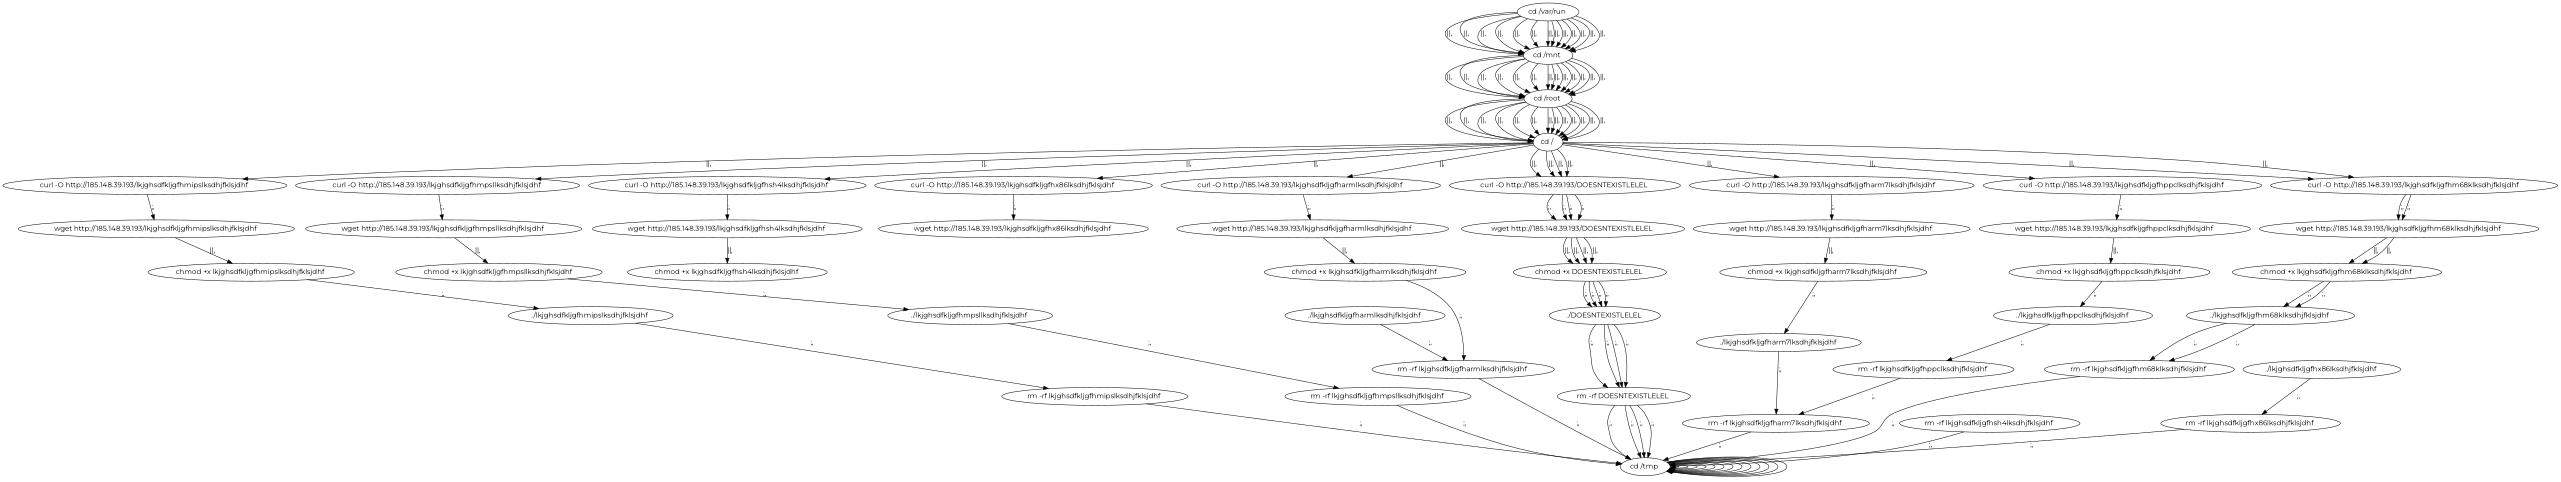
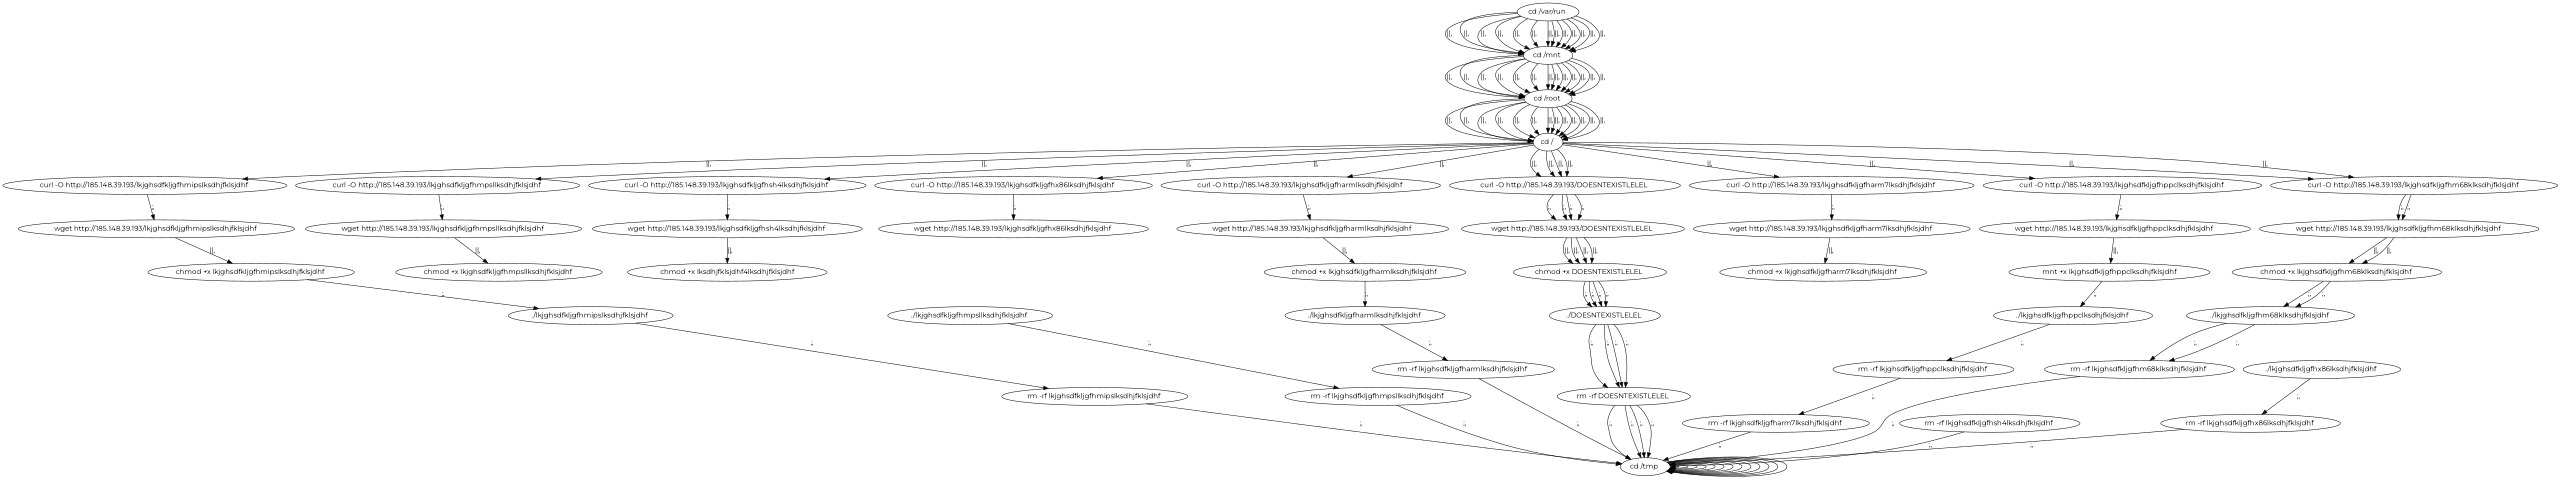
(727, 272) -> (727, 272)
(2109, 272) -> (2109, 272)
(736, 294) -> none
(1450, 307) -> (1365, 291)
(1779, 343) -> none
